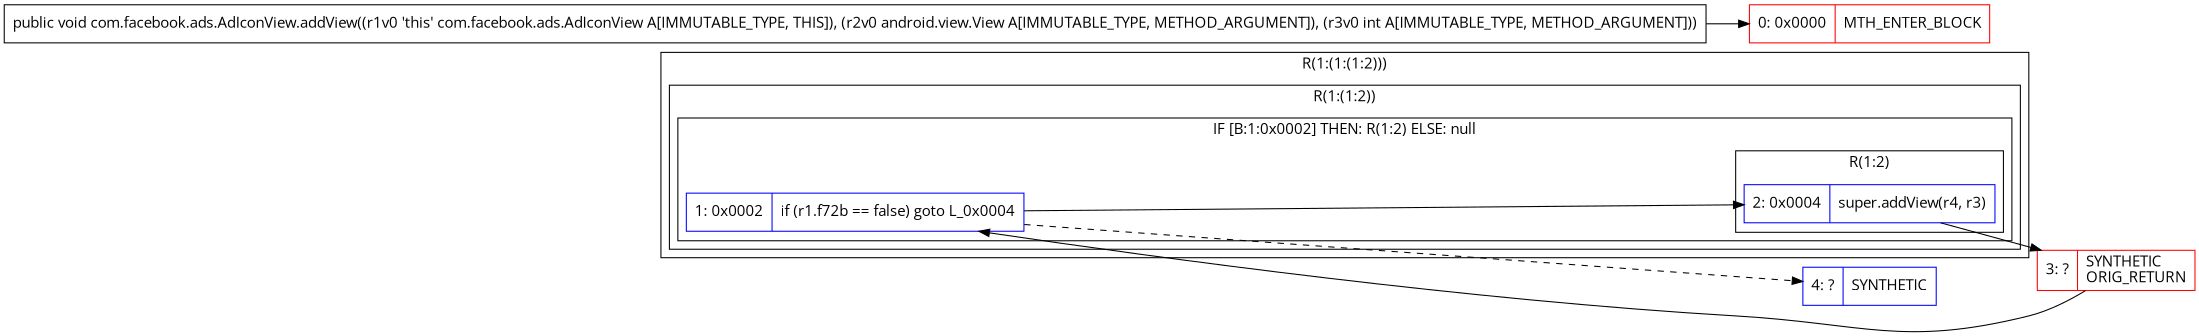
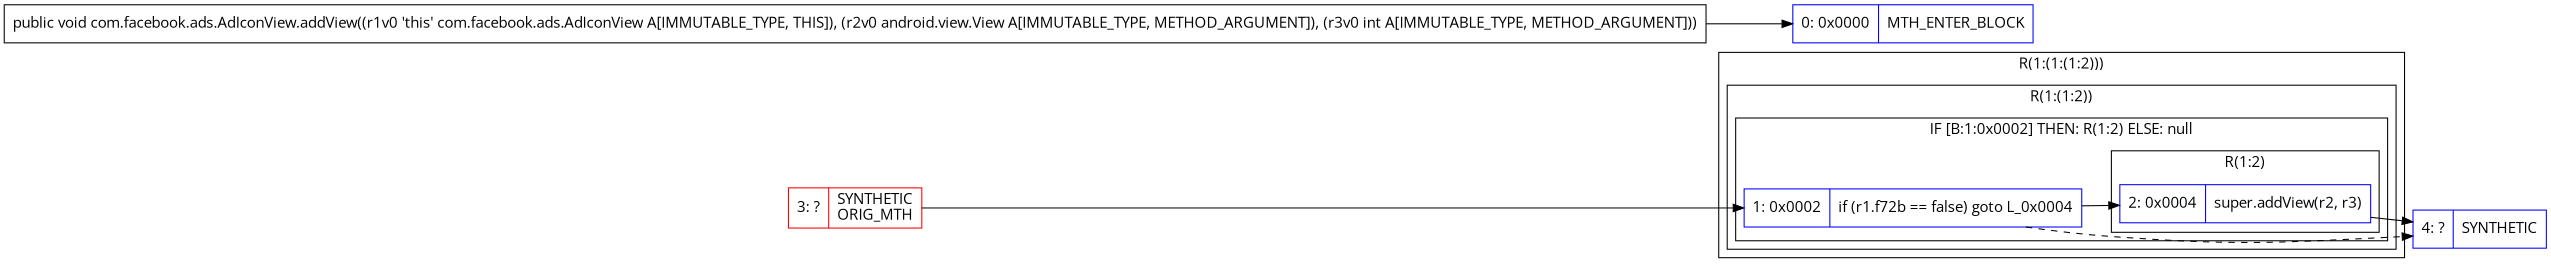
(1870, 24) -> (1913, 24)
(1912, 203) -> (2288, 203)
(1986, 235) -> (2387, 219)
(2136, 278) -> (875, 215)
